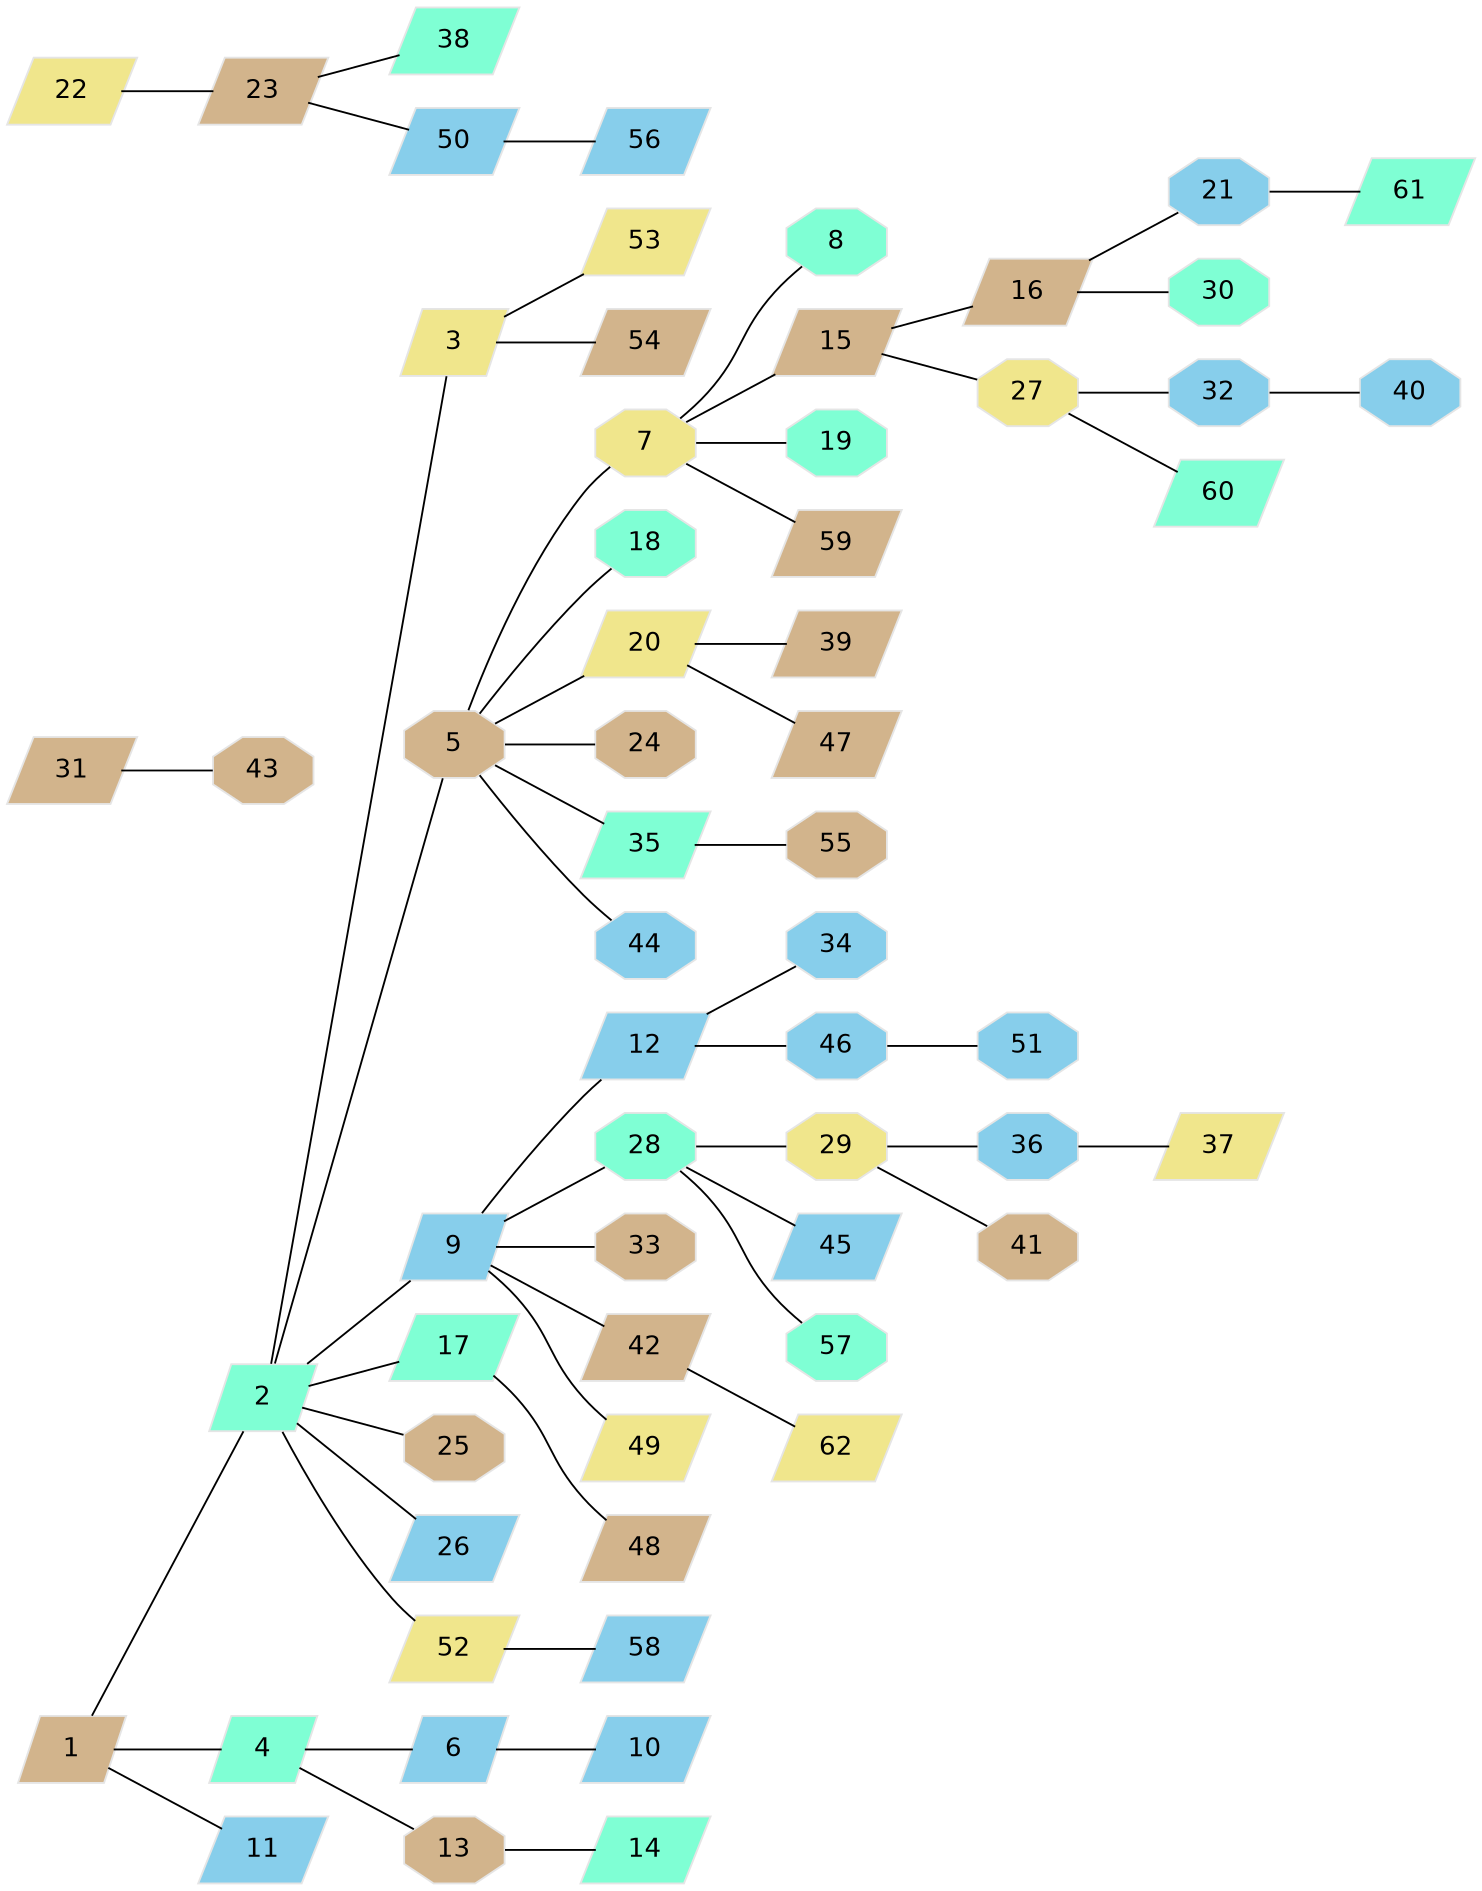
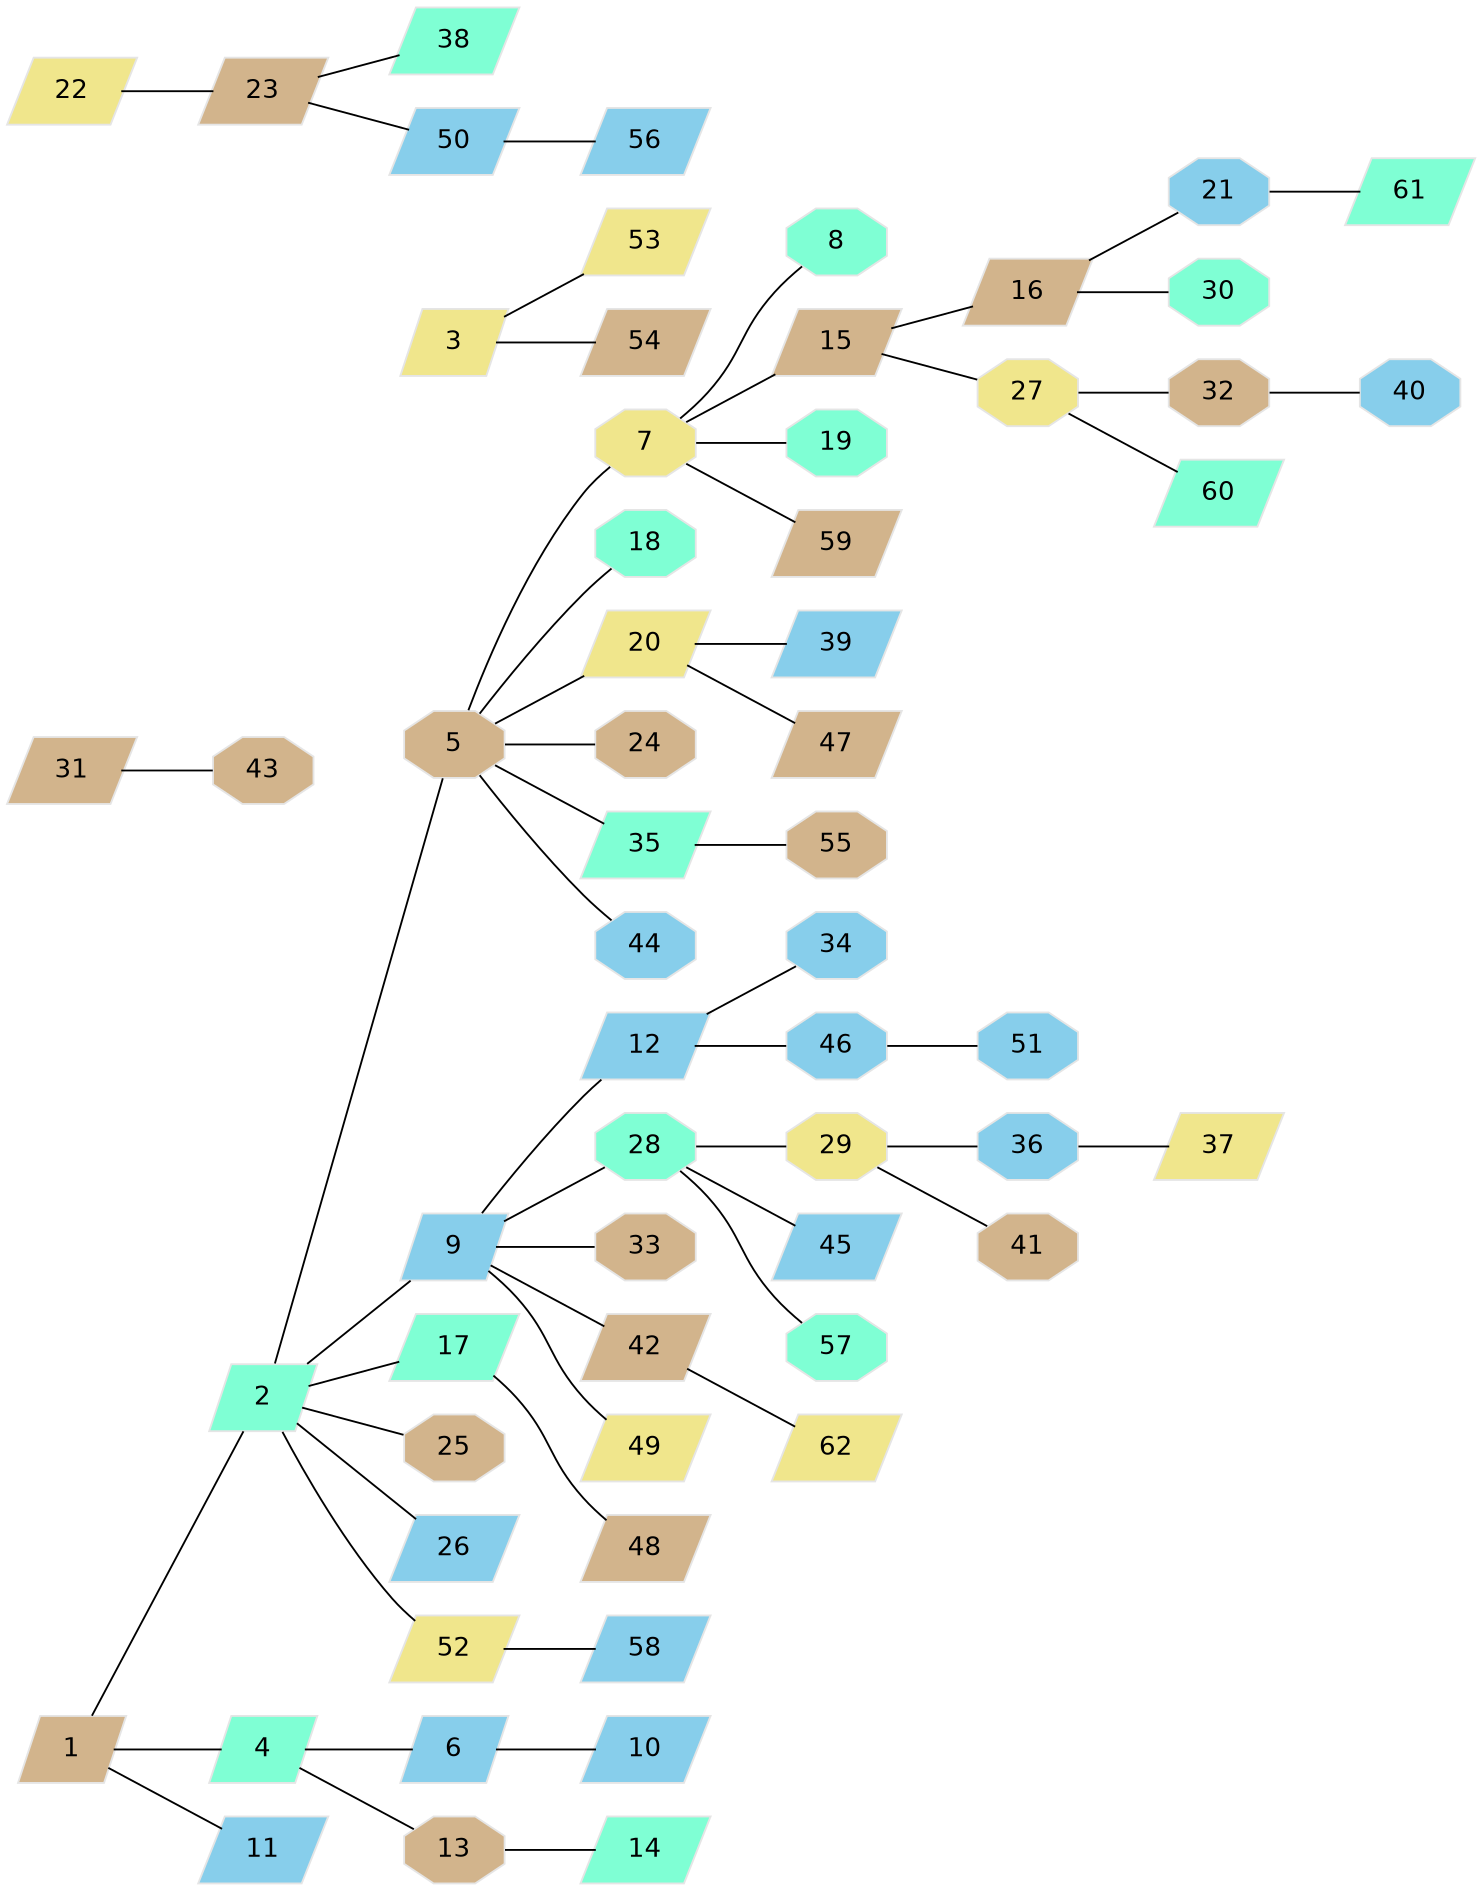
(1219, 393) -> (1219, 393)
(837, 644) -> (837, 644)
(359, 870) -> none
